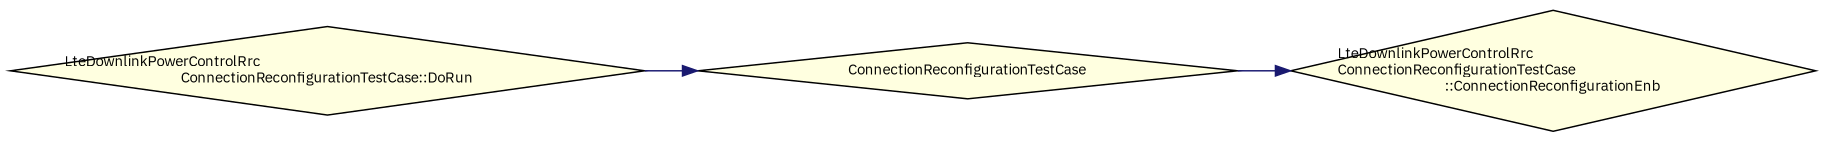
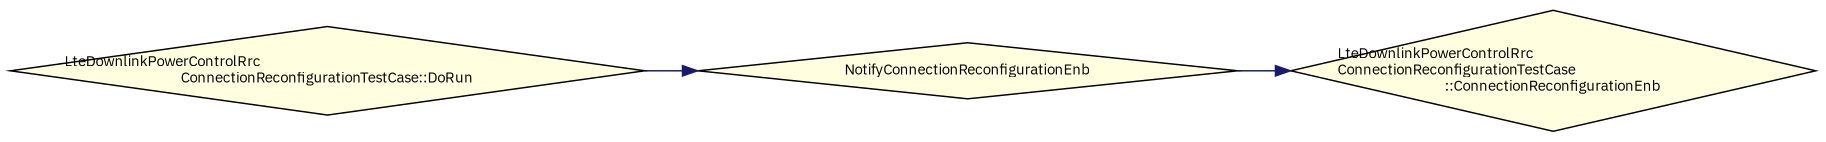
(968, 71) -> (968, 71)
